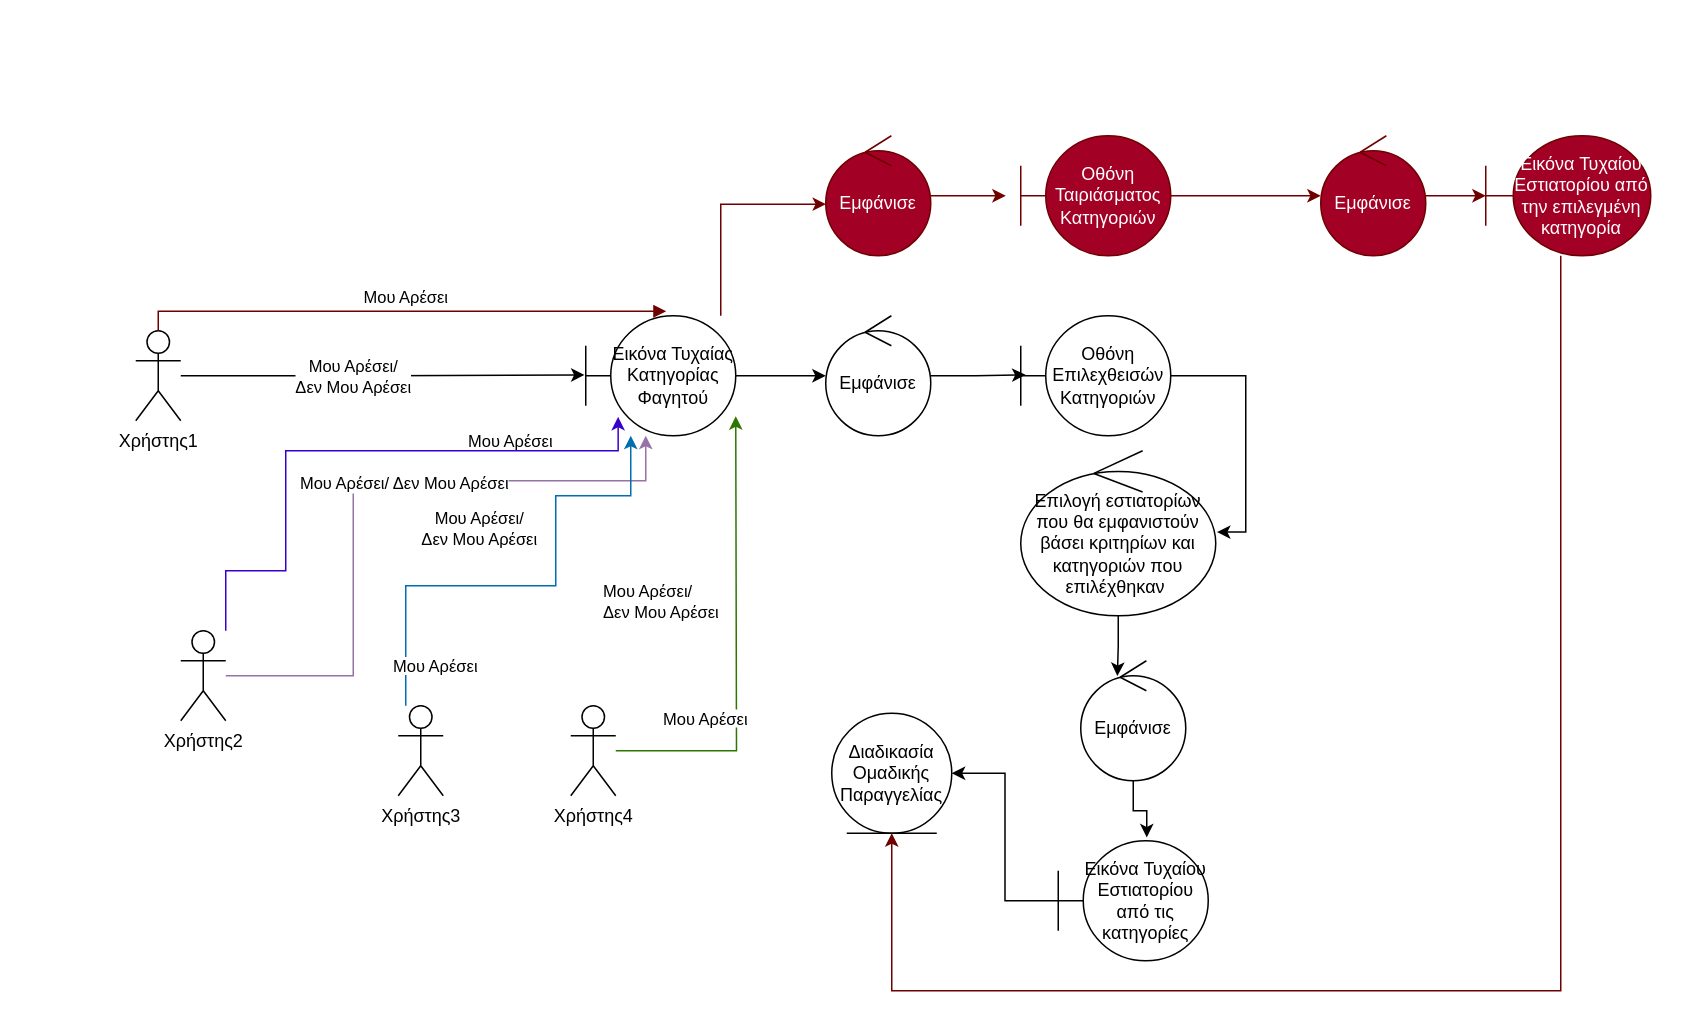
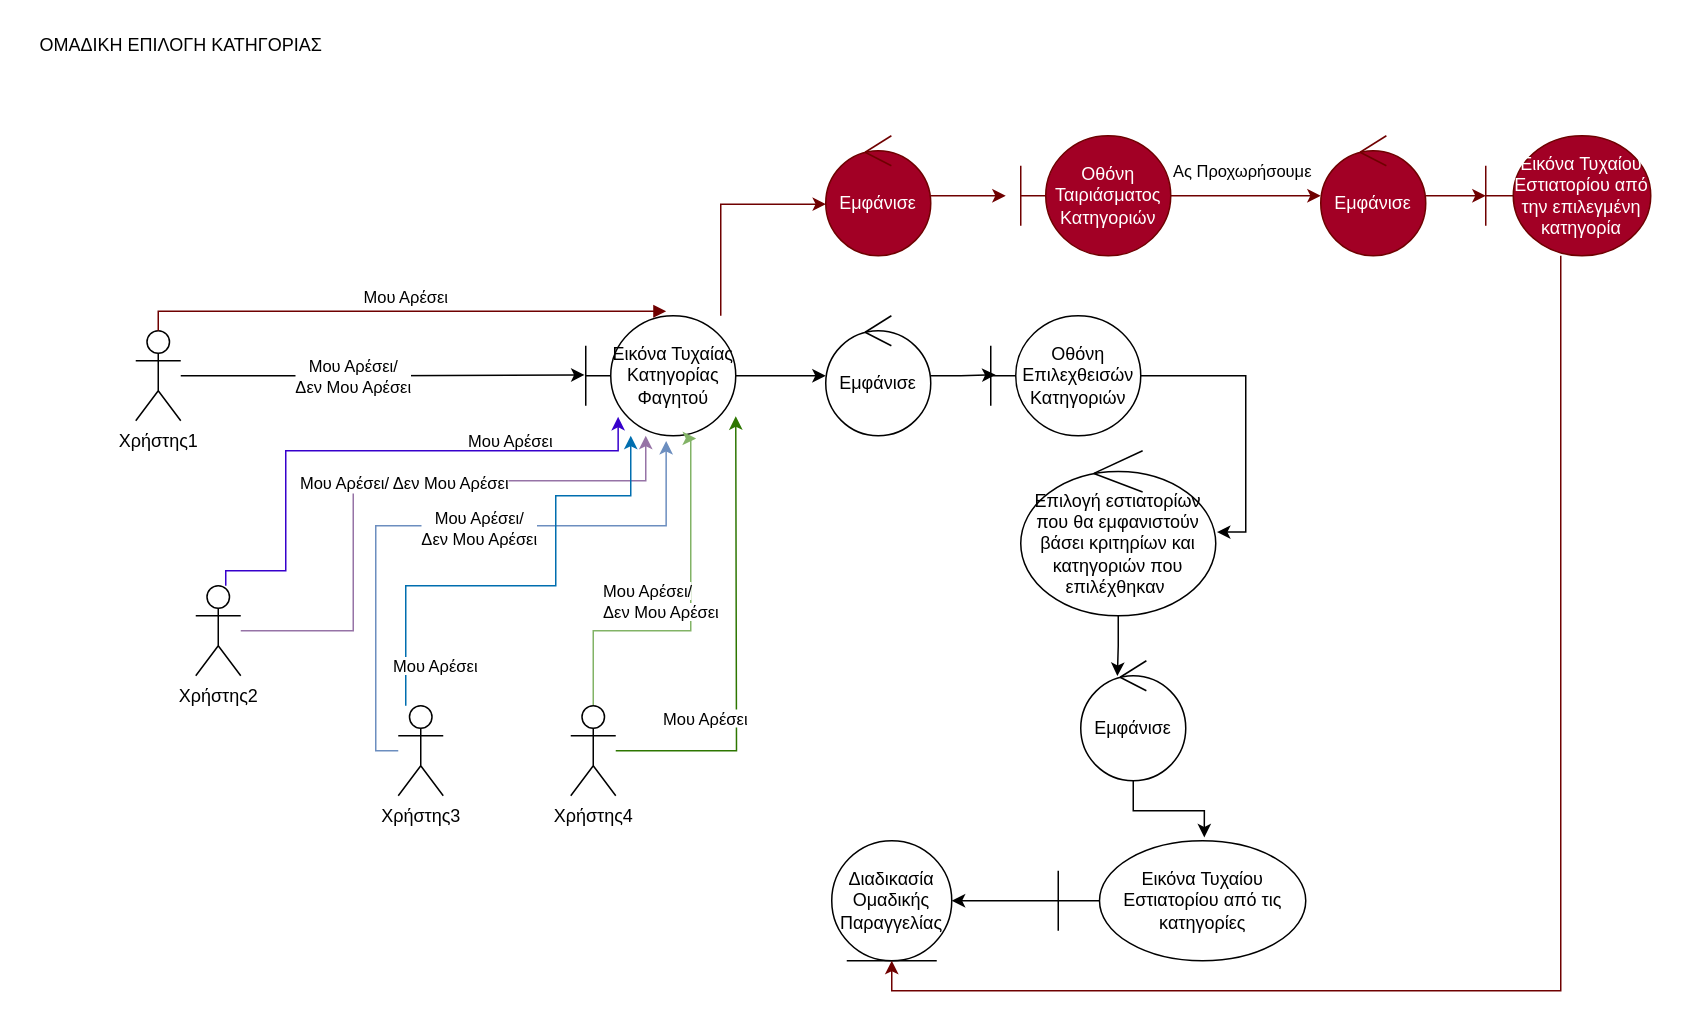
none -> (181, 46)
none -> (1246, 173)
(1096, 376) -> (1066, 376)
none -> (376, 627)
none -> (610, 631)
(203, 676) -> (218, 631)
(892, 773) -> (892, 901)
(1133, 901) -> (1182, 901)
